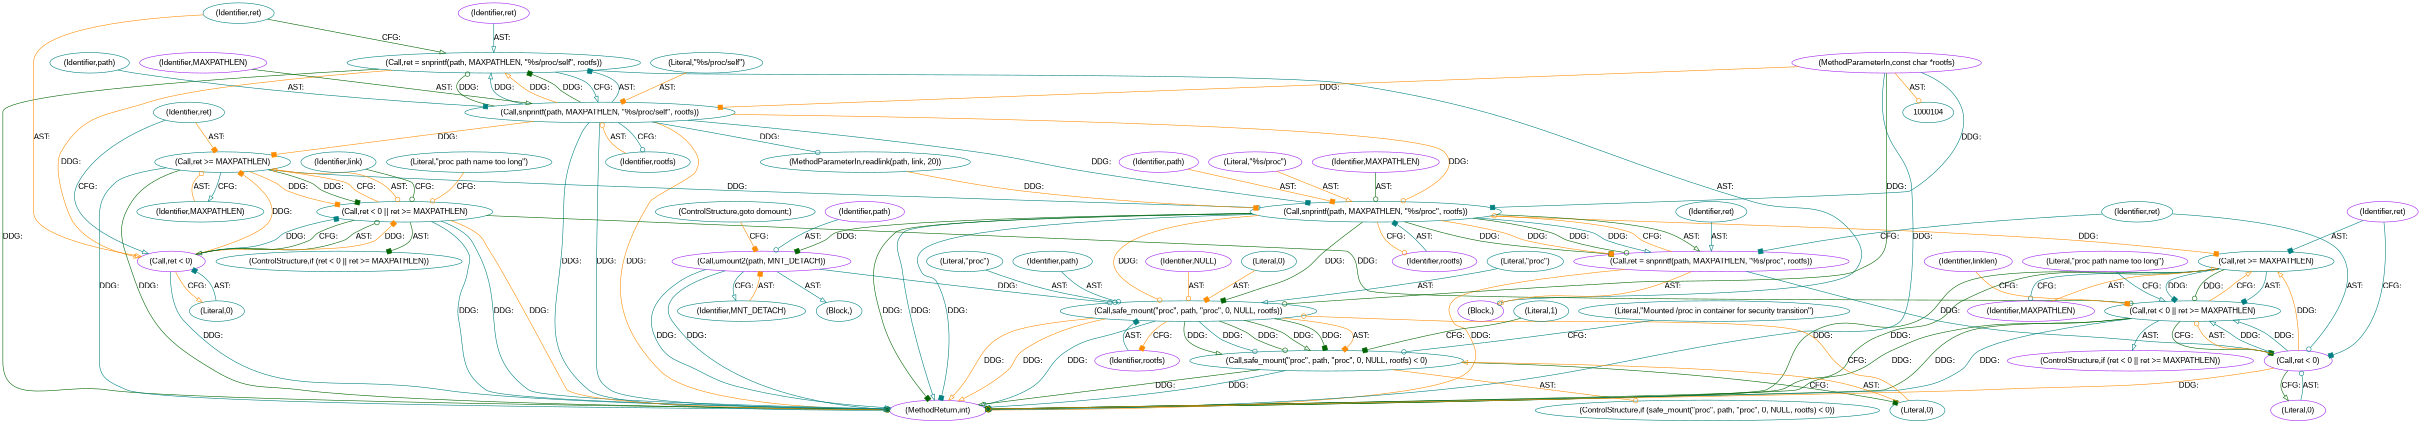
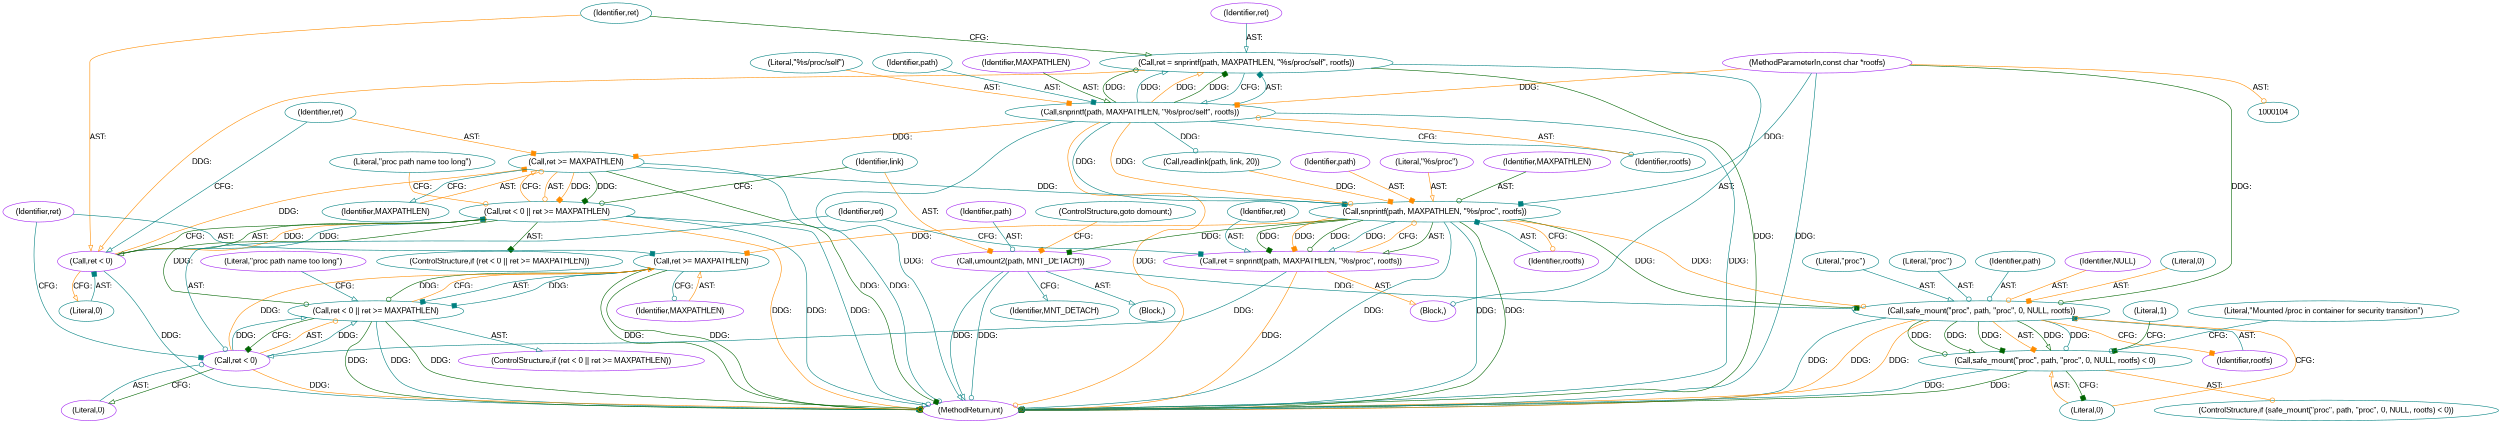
(865, 162) -> (1212, 162)
(1968, 261) -> none
(756, 290) -> (925, 224)
